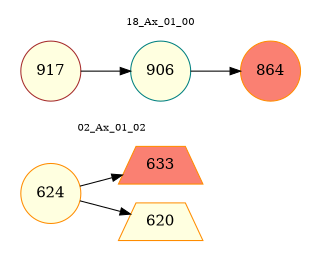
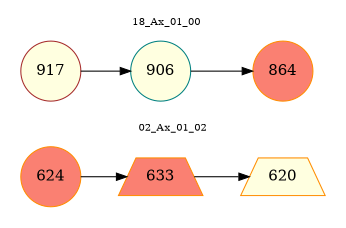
(51, 193) -> (51, 177)
(100, 206) -> (216, 177)
